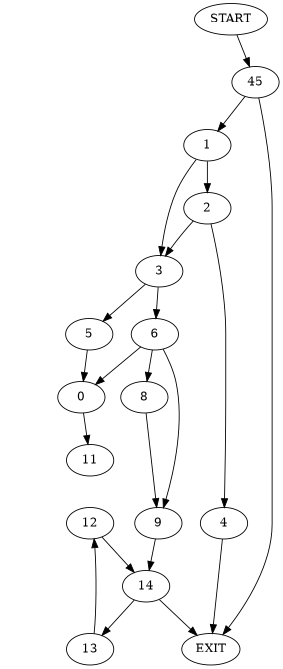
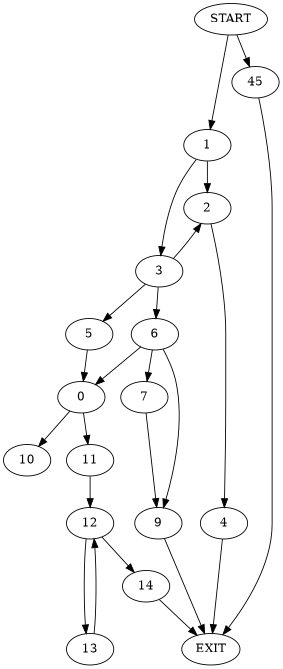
(234, 110) -> (220, 78)
(182, 235) -> (185, 245)
(144, 397) -> (144, 397)
none -> (27, 460)
none -> (90, 487)
(153, 550) -> (183, 582)
(121, 615) -> (84, 582)
